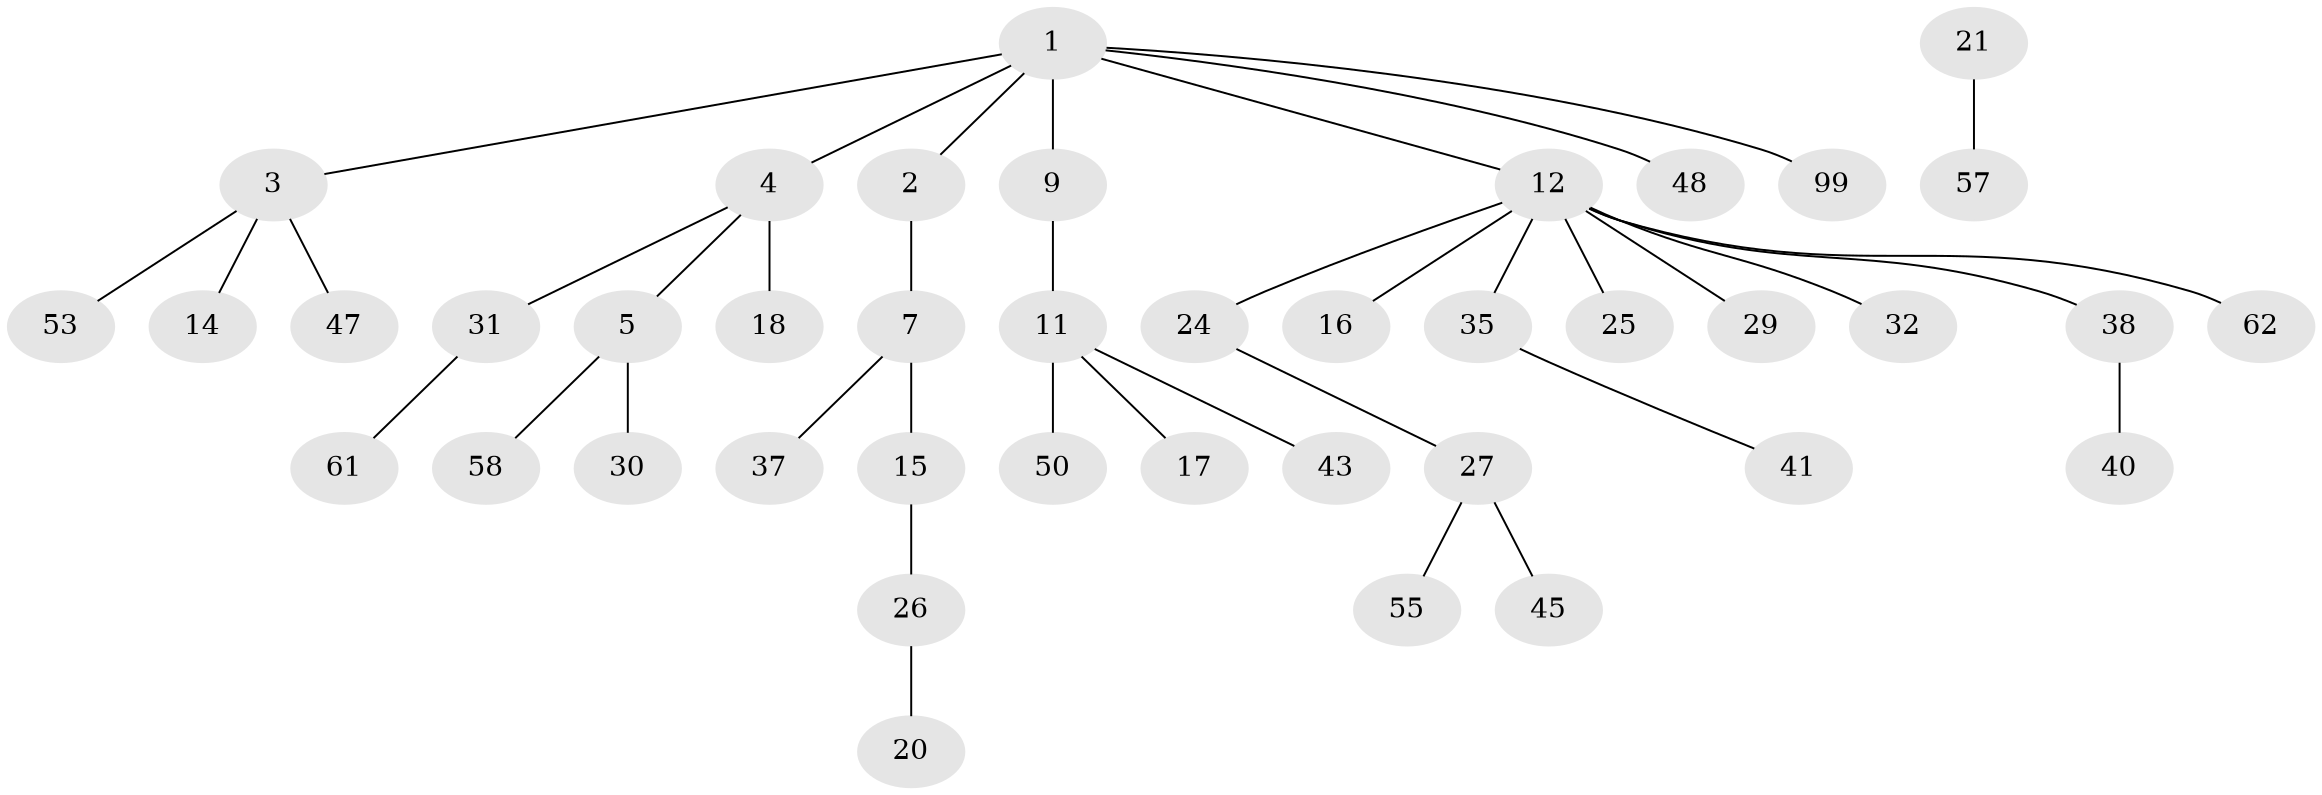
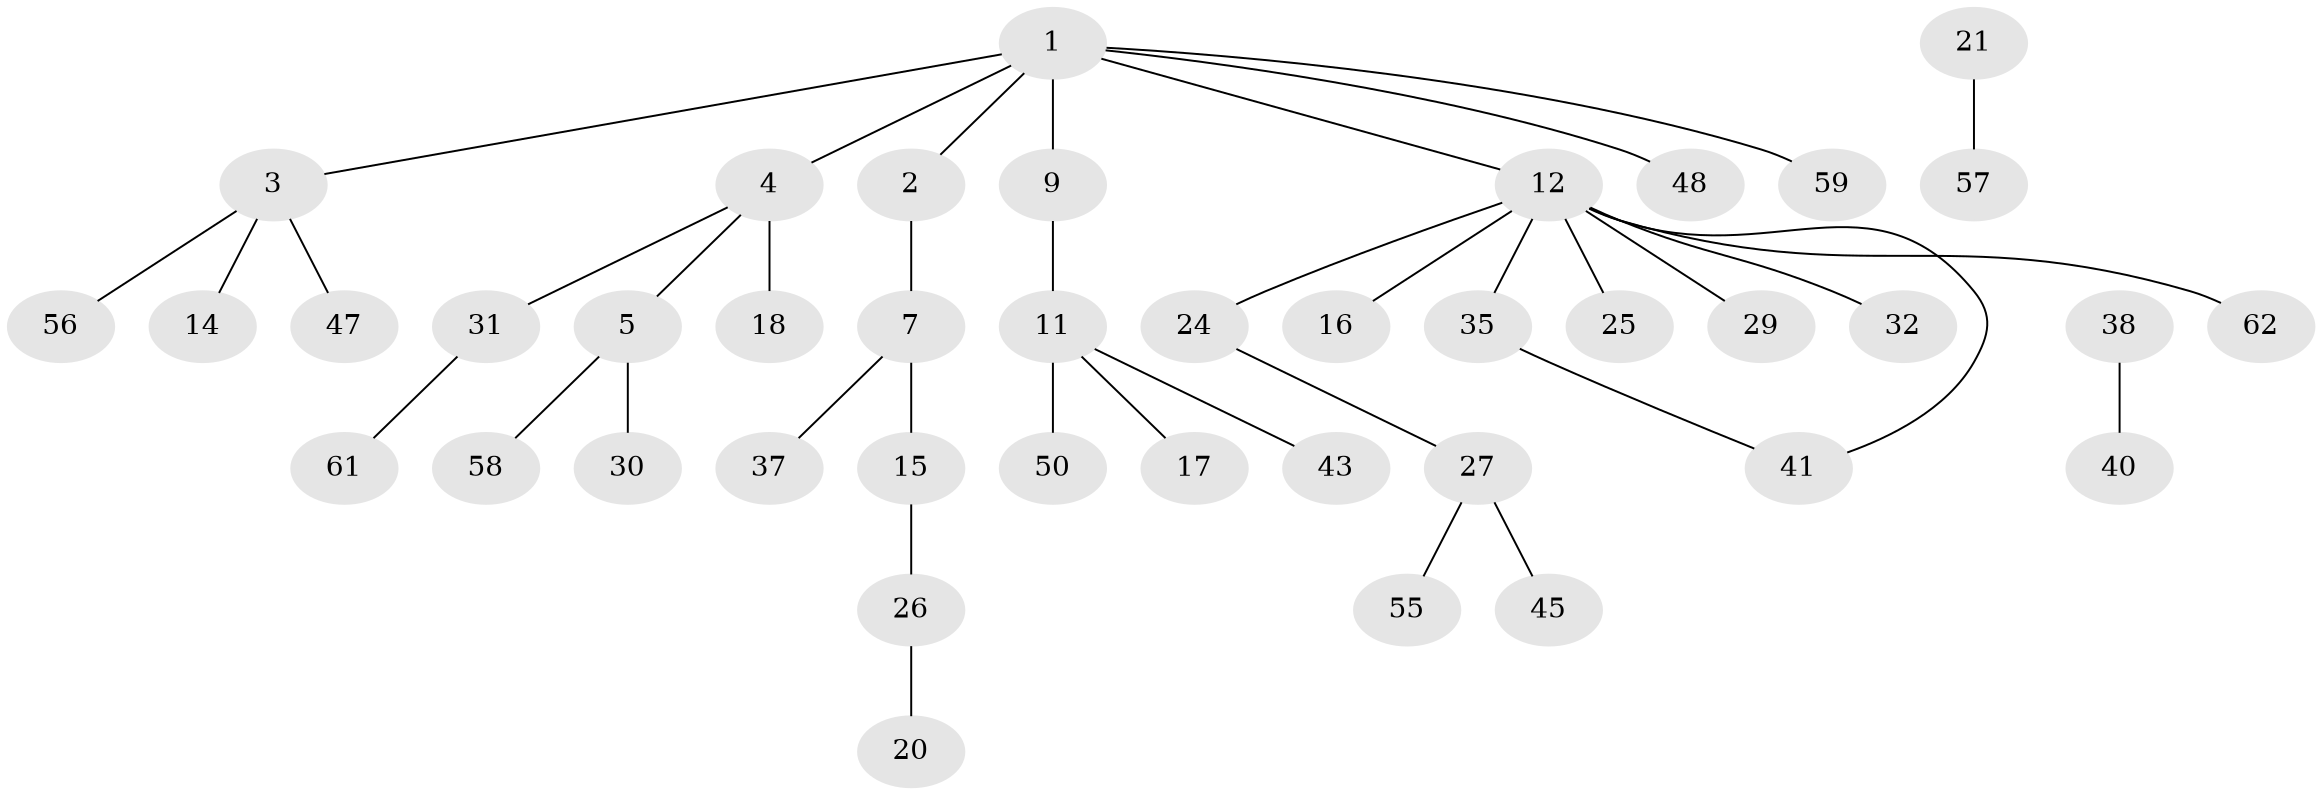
(1832, 185) -> (1832, 185)
(1944, 270) -> (1906, 239)
(61, 327) -> (61, 327)
